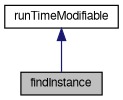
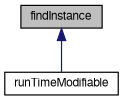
(62, 56) -> (62, 56)
